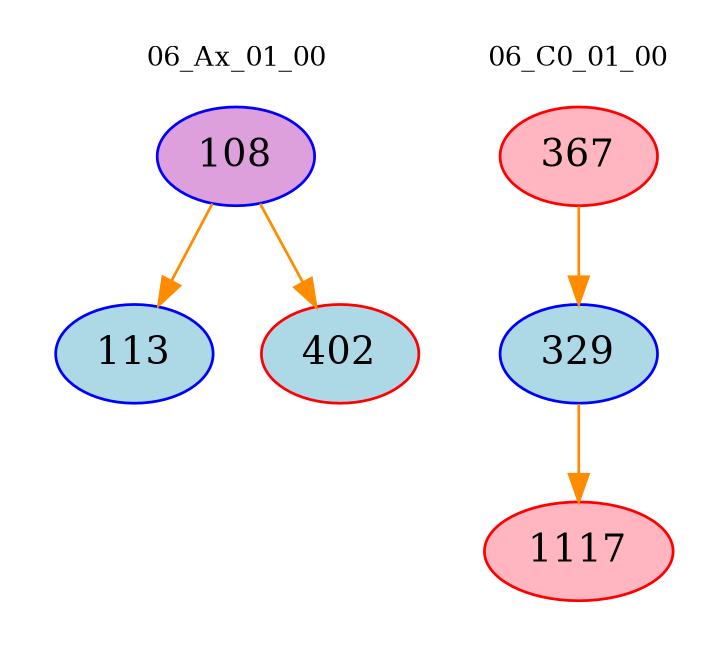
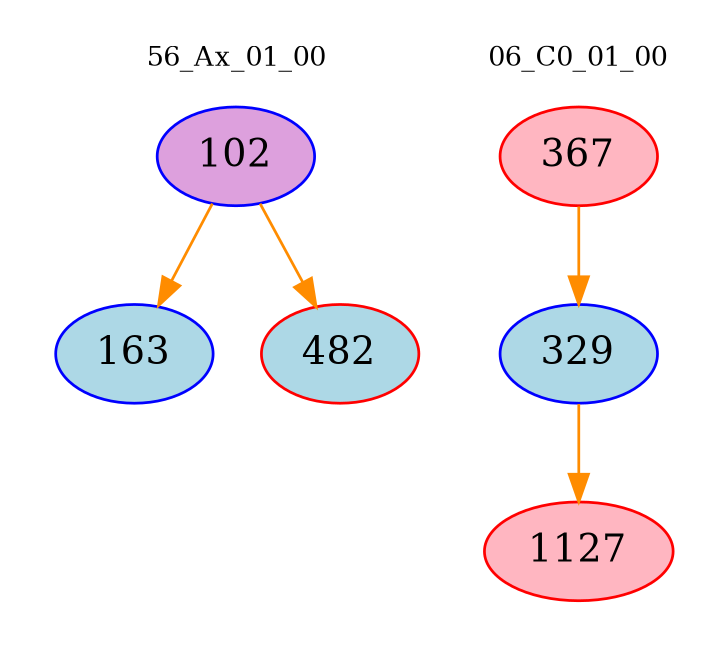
(237, 59) -> (237, 59)
(236, 156) -> (236, 156)
(134, 354) -> (134, 354)
(340, 354) -> (340, 354)
(579, 551) -> (579, 551)
